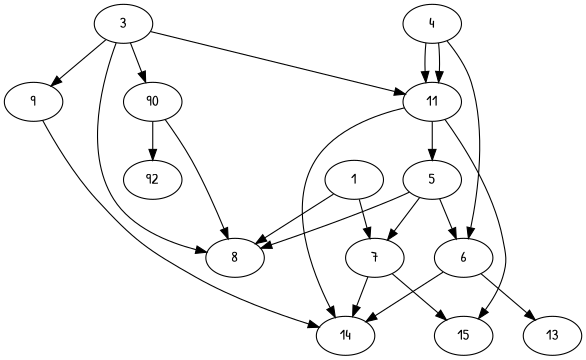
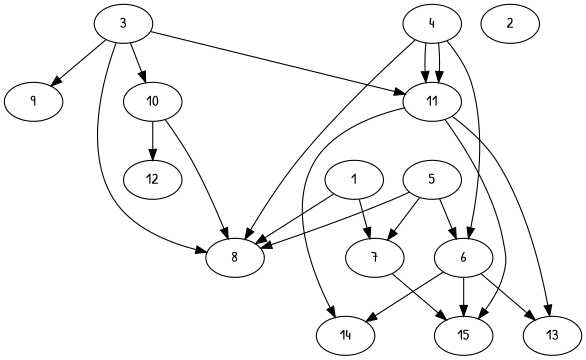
none -> (510, 24)
(153, 102) -> (153, 102)
none -> (325, 129)
(432, 136) -> (517, 201)
(153, 180) -> (153, 180)
(153, 251) -> none
(362, 292) -> none
none -> (464, 292)
